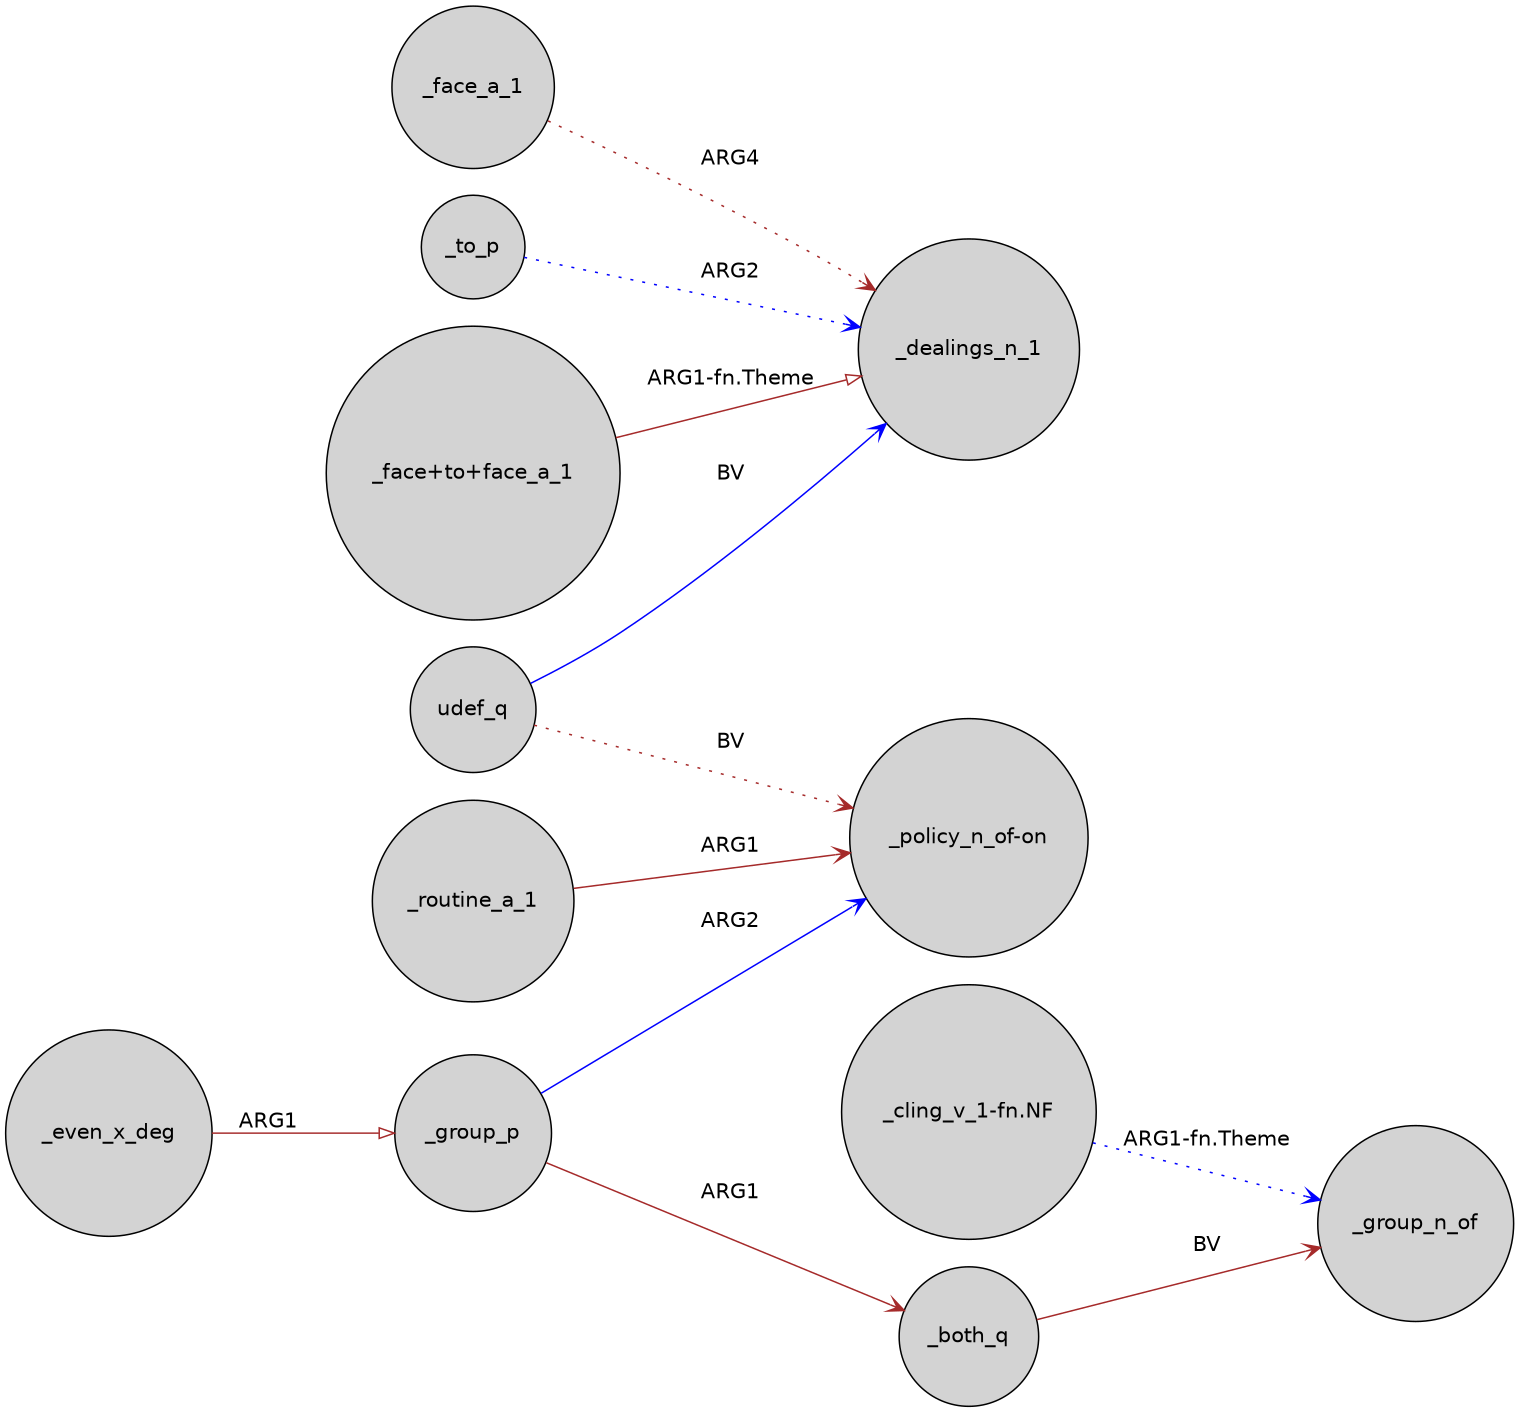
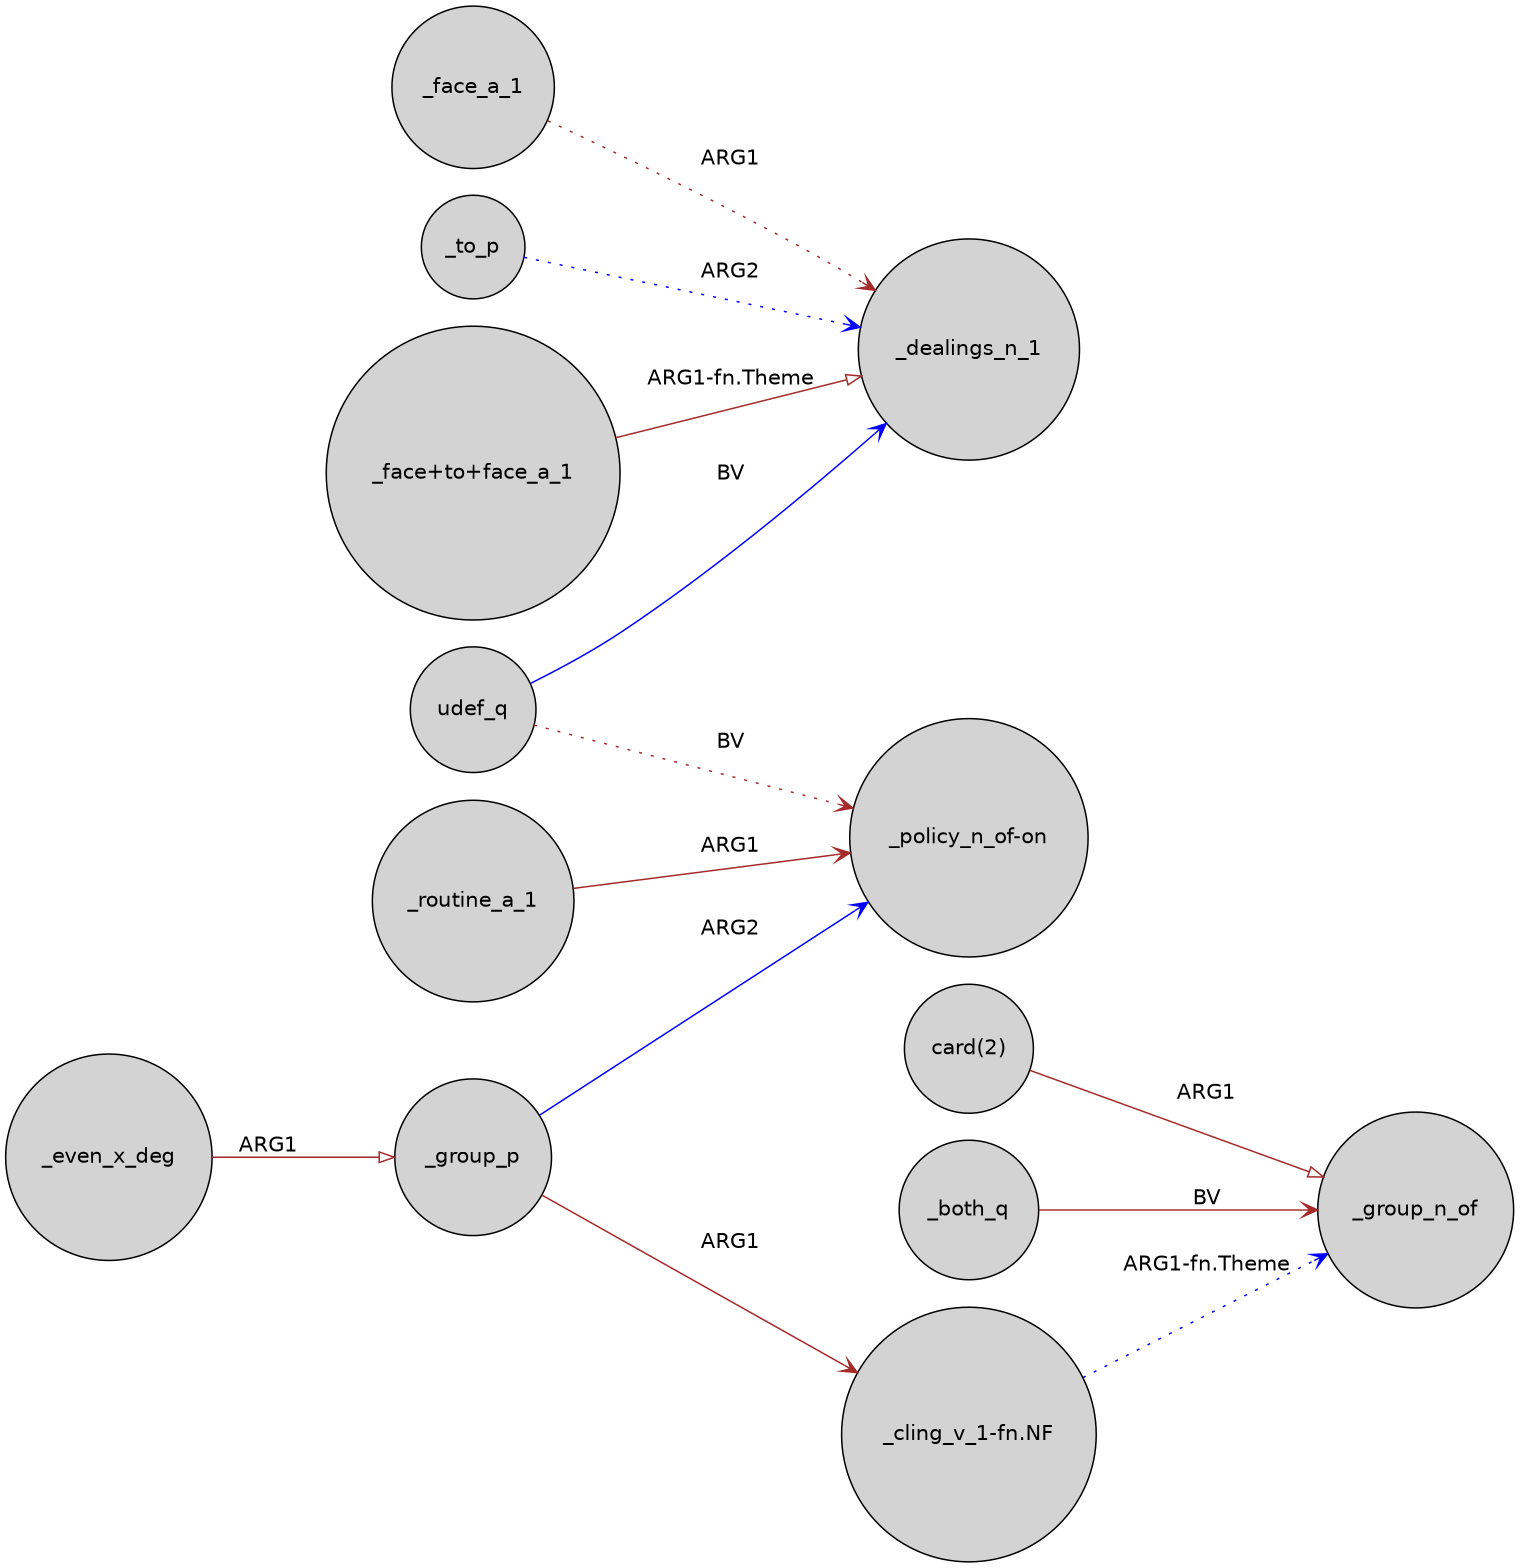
(731, 159) -> (731, 159)
none -> (969, 1049)
(718, 1234) -> (693, 1280)
